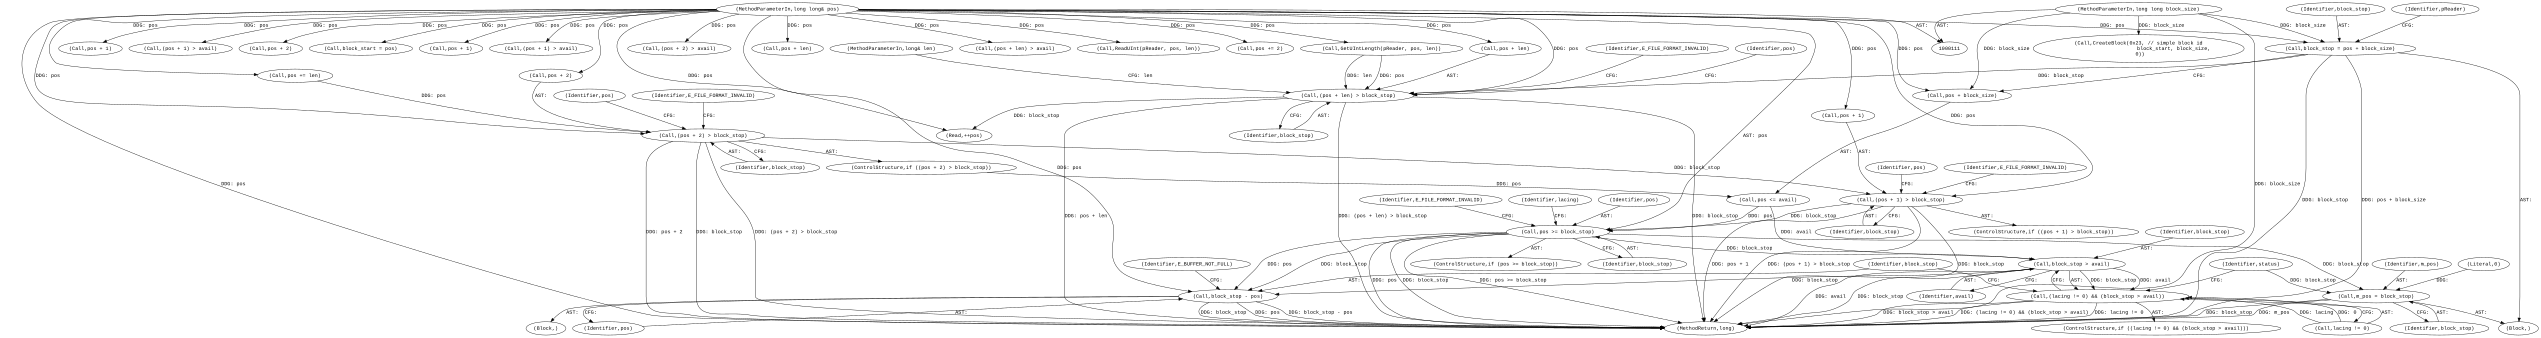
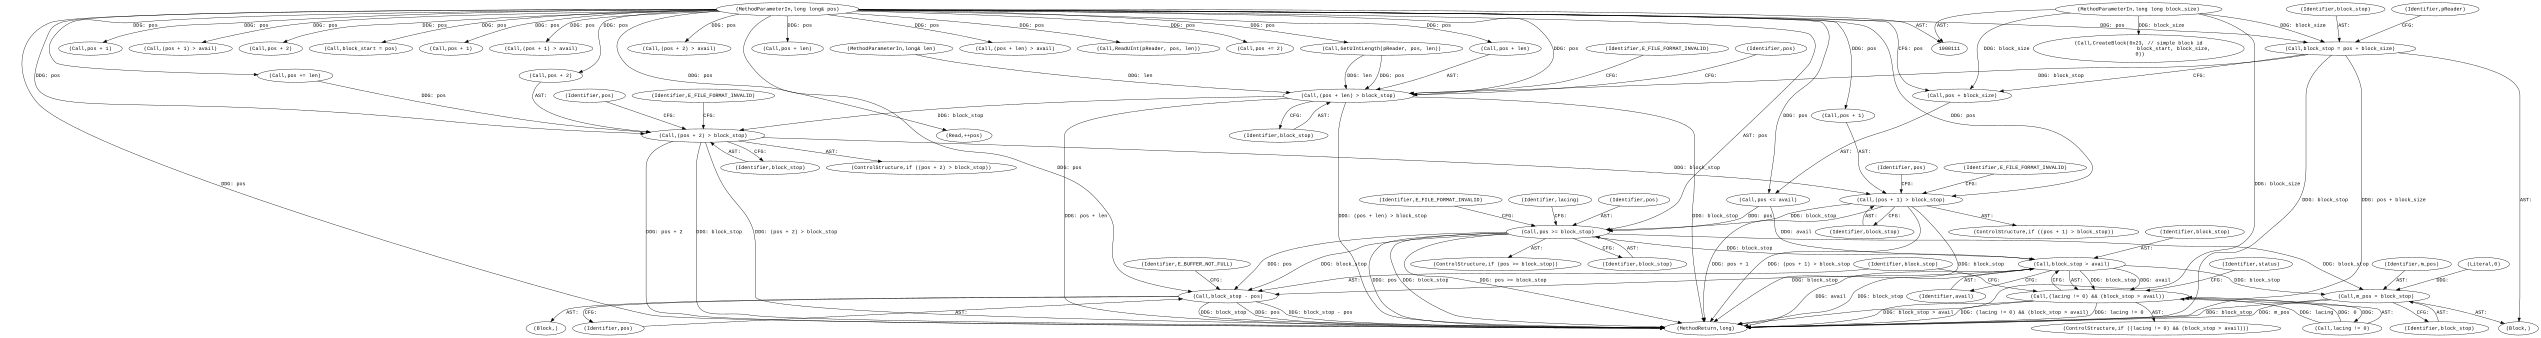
(1911, 49) -> (1911, 49)
(1141, 76) -> (1141, 76)
(1128, 101) -> (1013, 104)
(1357, 184) -> (1434, 13)
(2295, 285) -> (2224, 276)
(2370, 312) -> (2370, 312)
